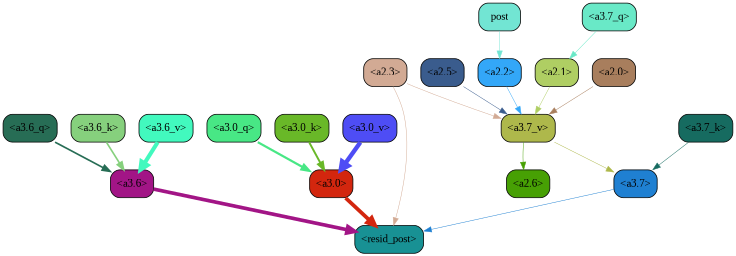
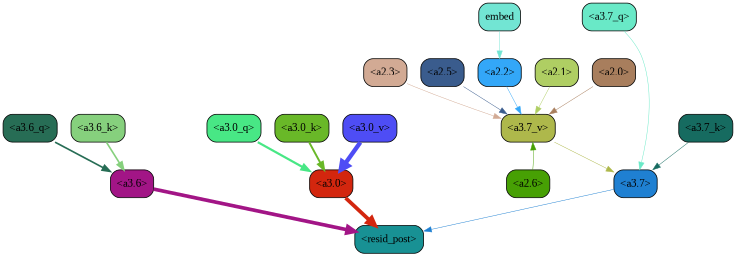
(500, 17) -> (500, 17)
(586, 42) -> (649, 94)
(166, 128) -> none
(407, 151) -> none
(523, 152) -> (533, 160)
